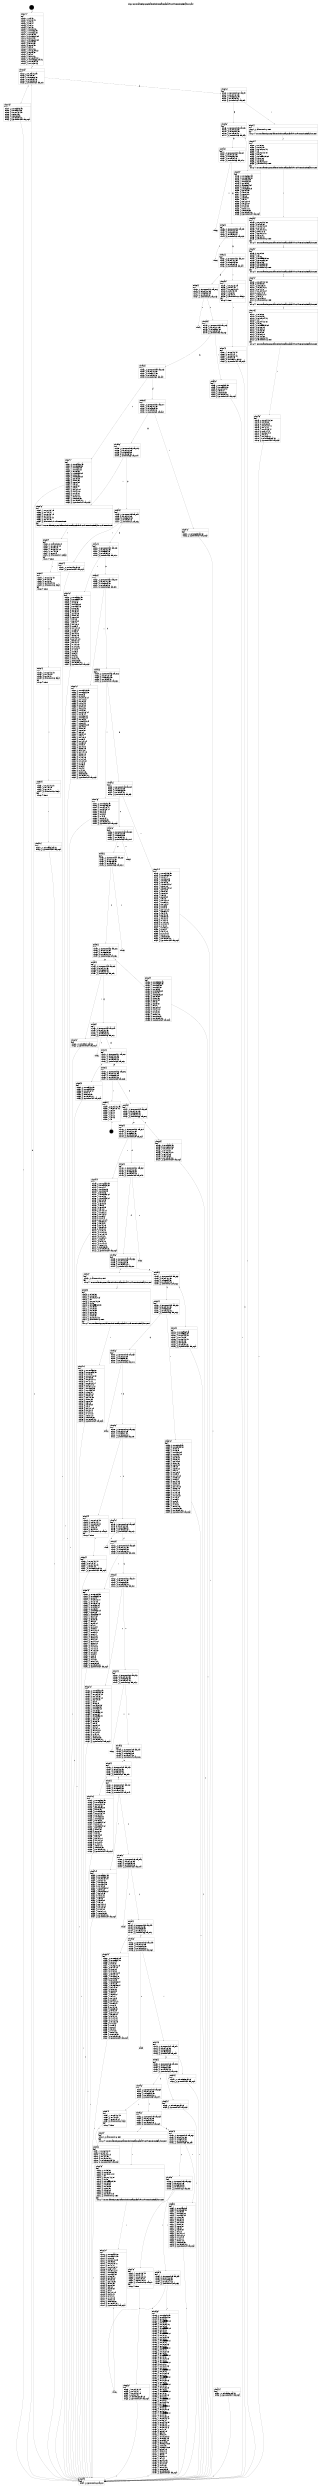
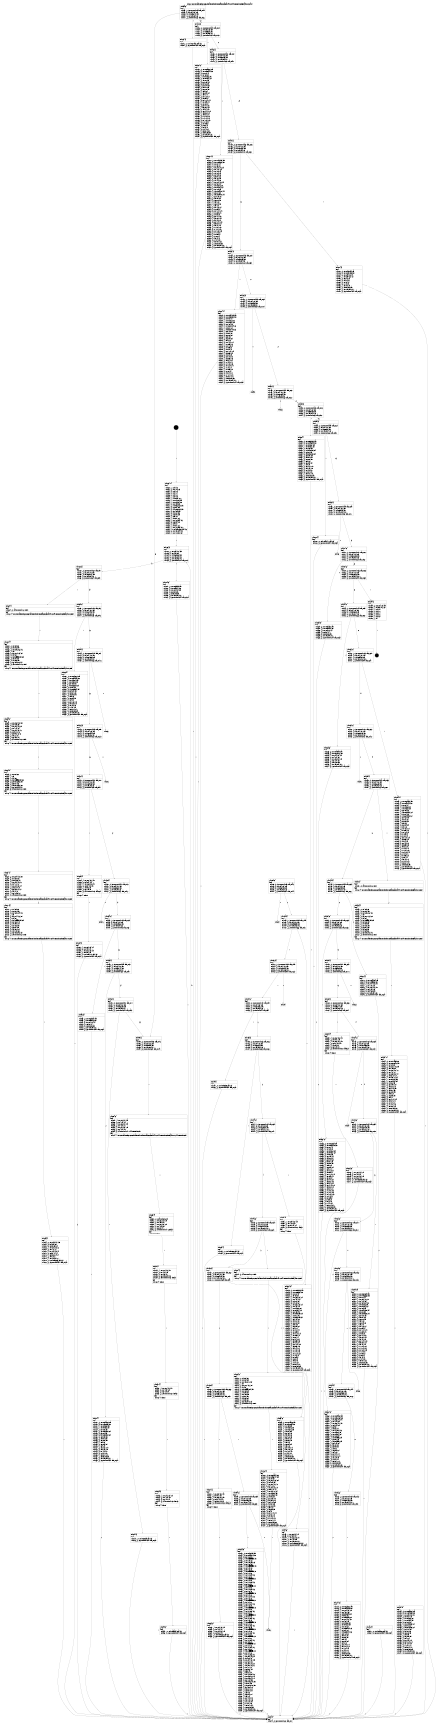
(127, 483) -> (155, 516)
(118, 1787) -> none
